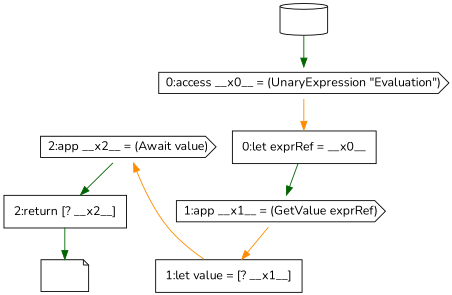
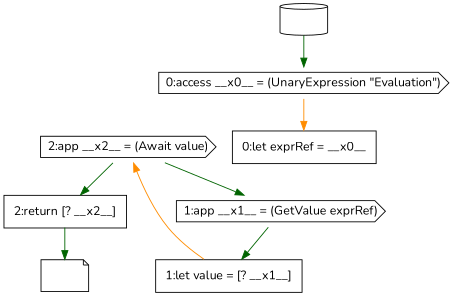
(294, 175) -> (200, 177)
(258, 240) -> (258, 240)
